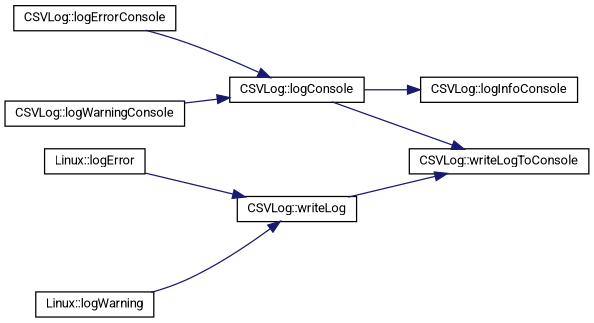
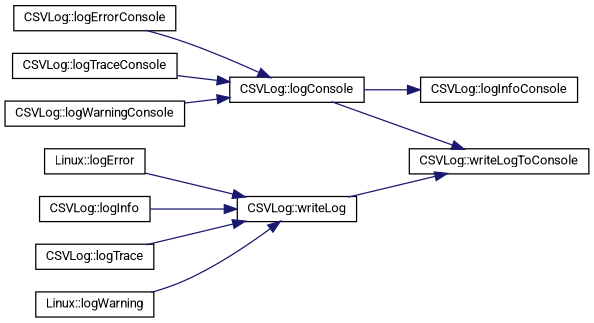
none -> (95, 66)
none -> (95, 209)
none -> (95, 257)
